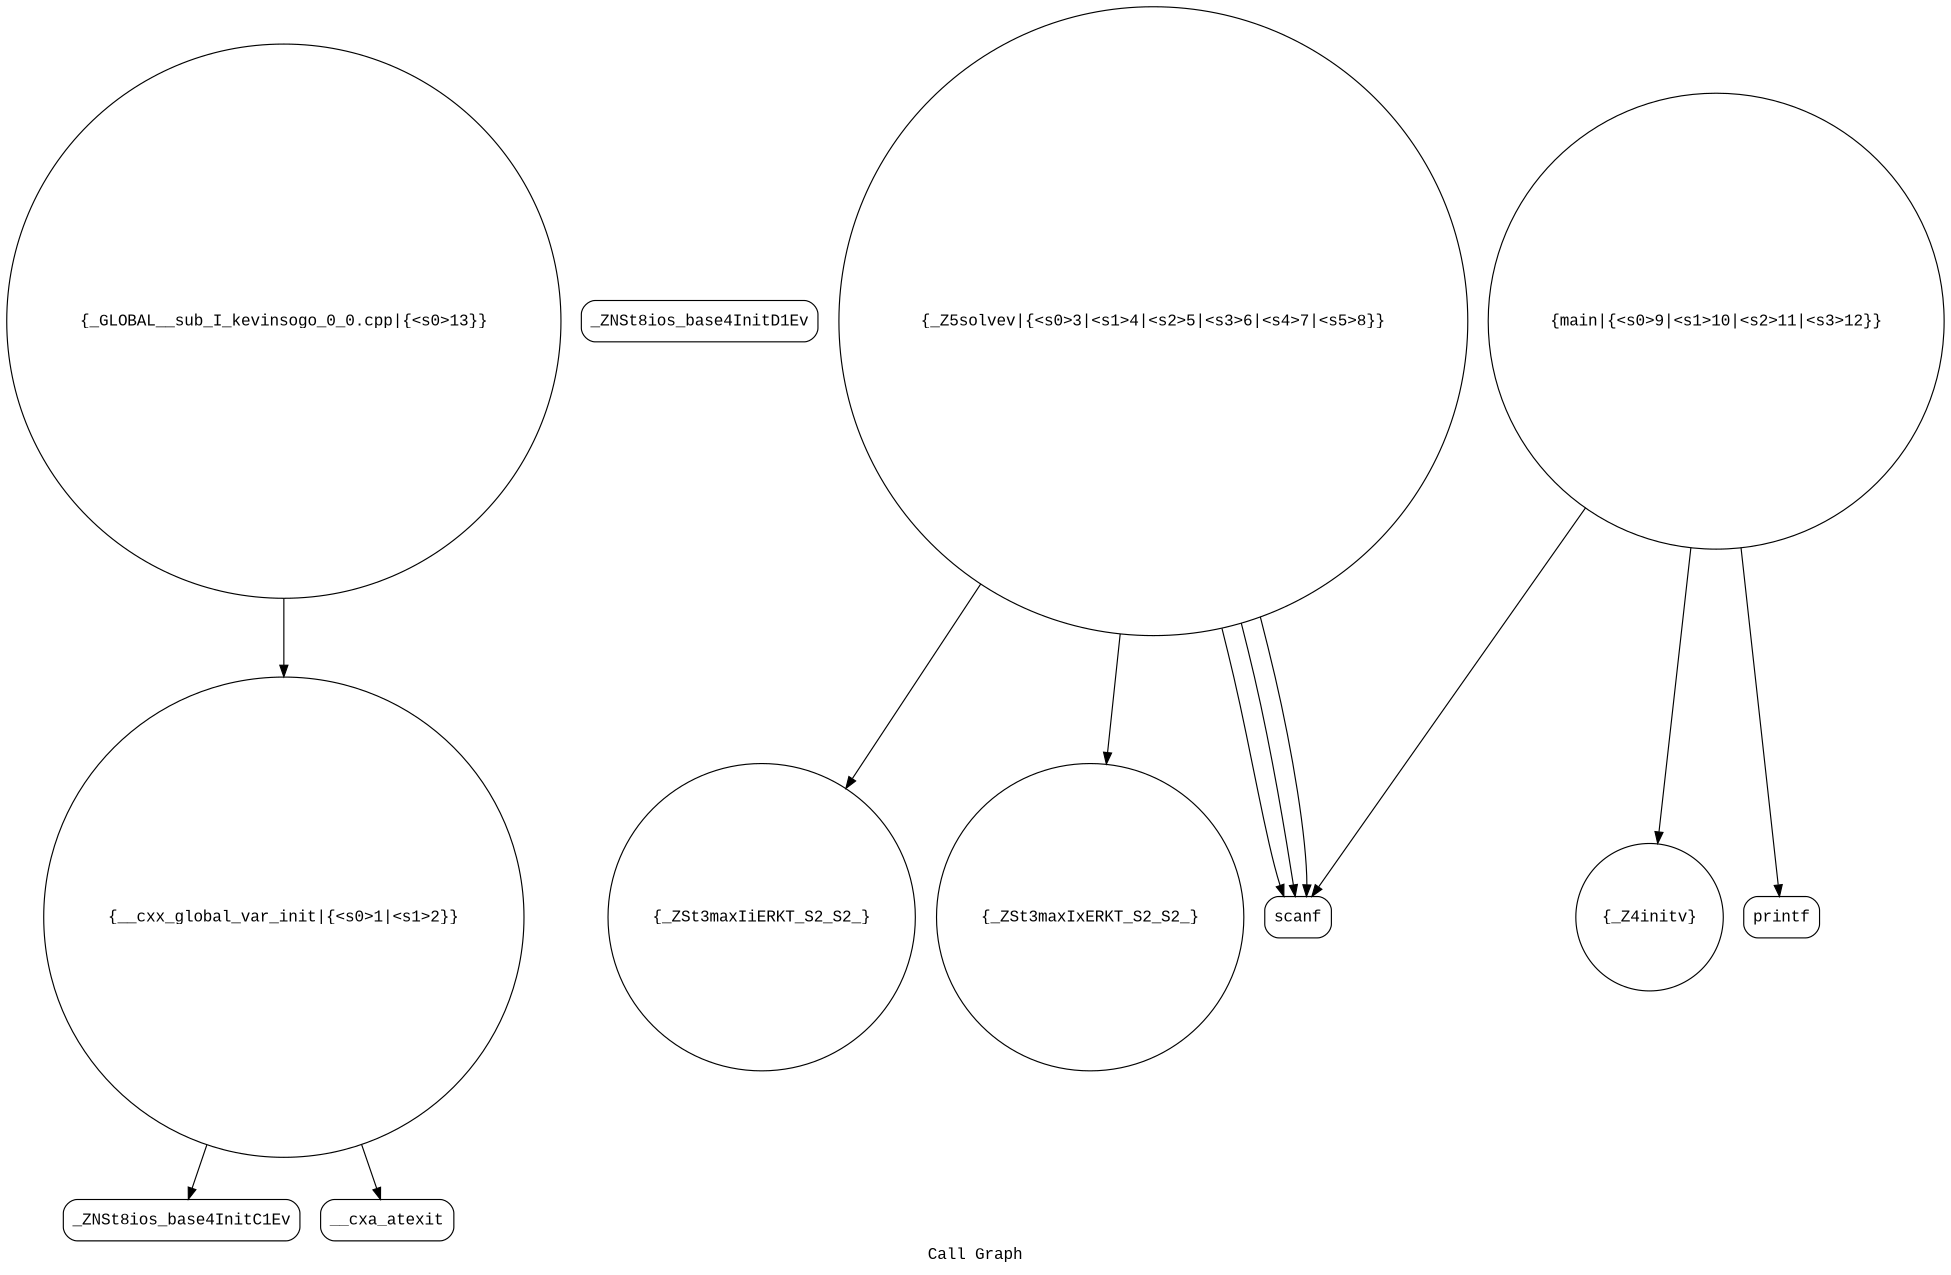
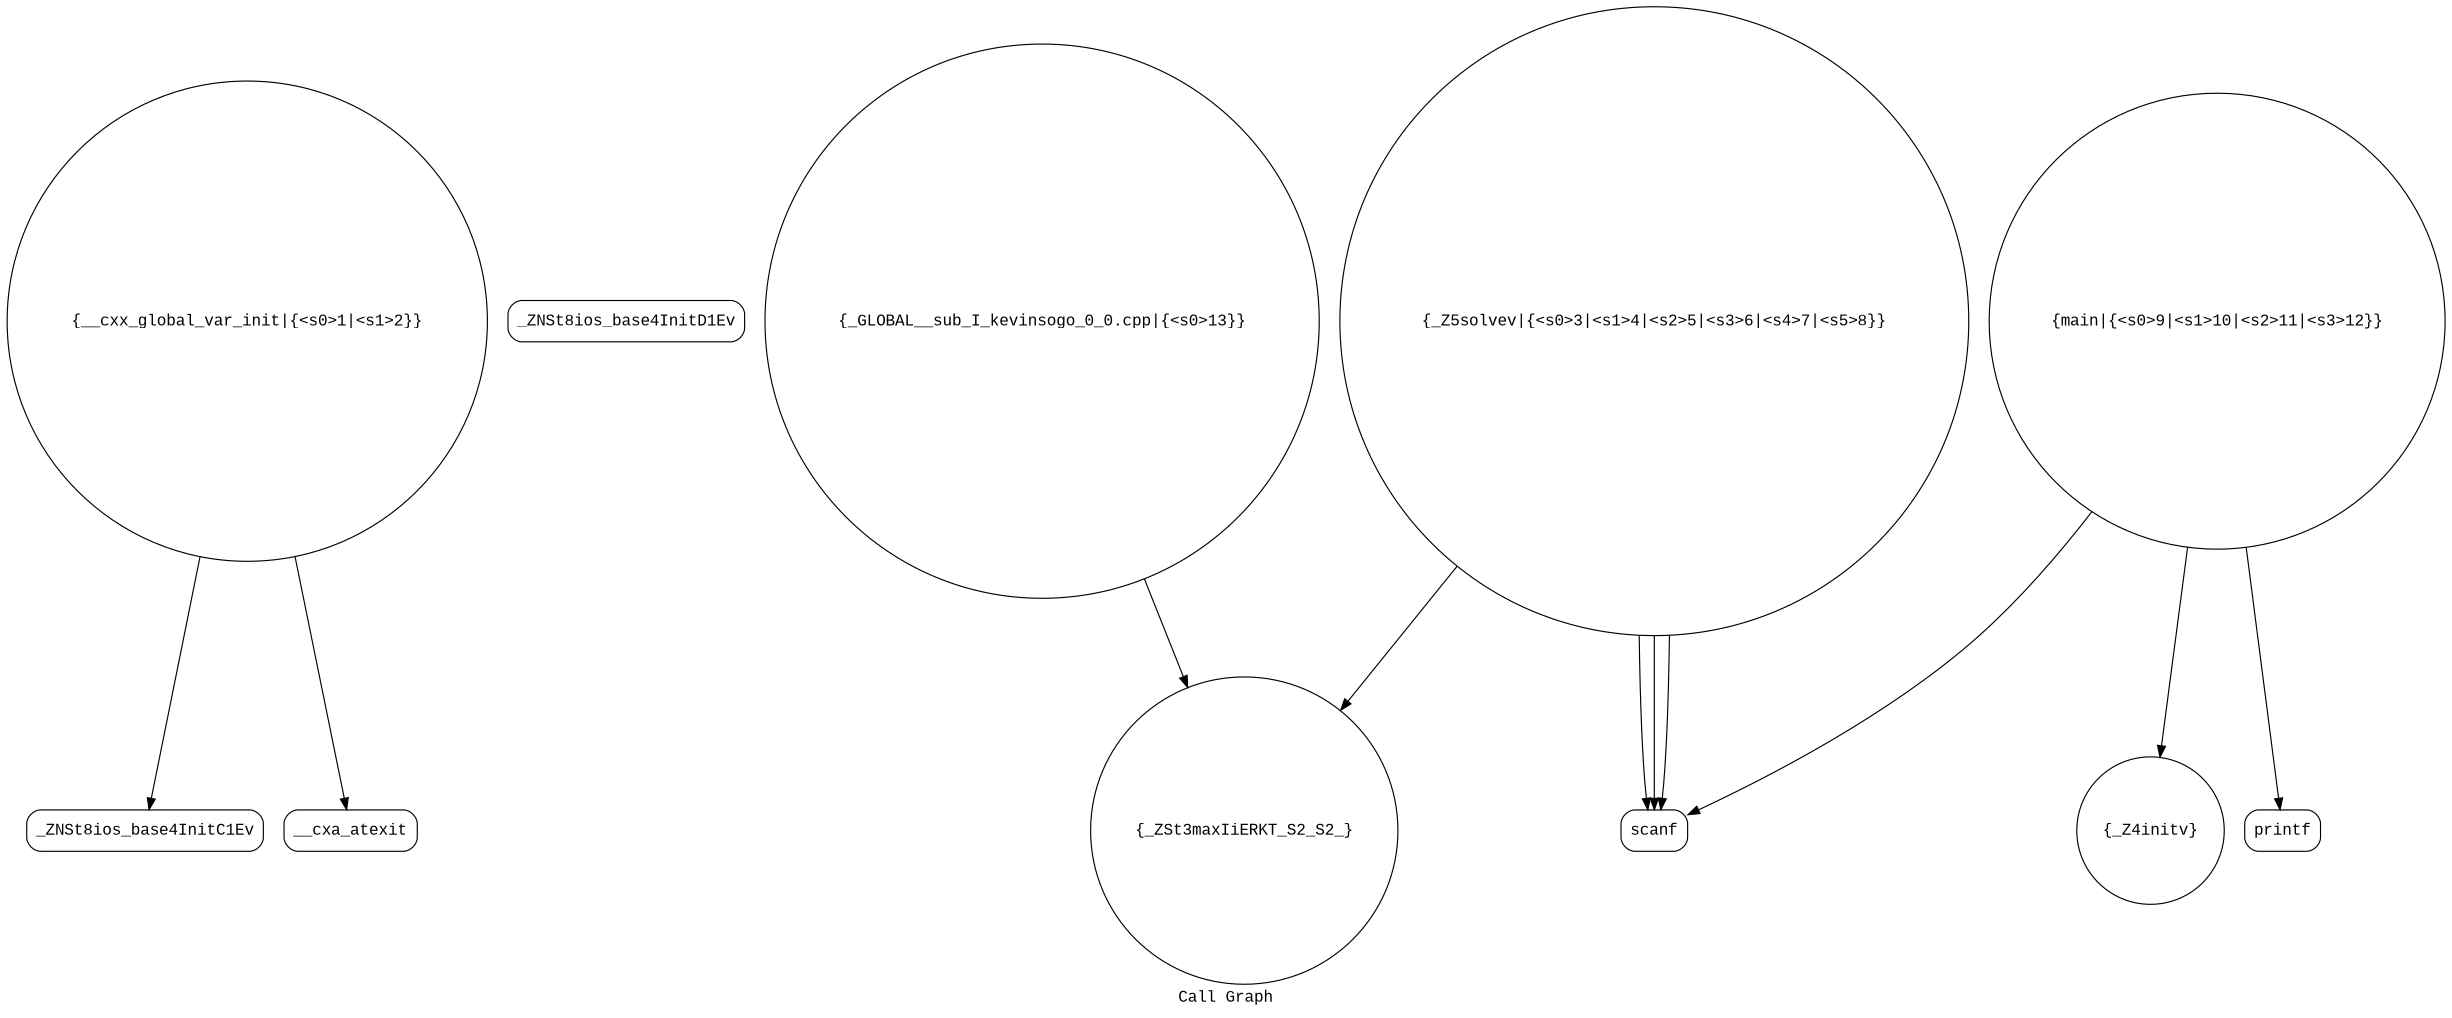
(284, 632) -> (1164, 628)
(1090, 917) -> none
